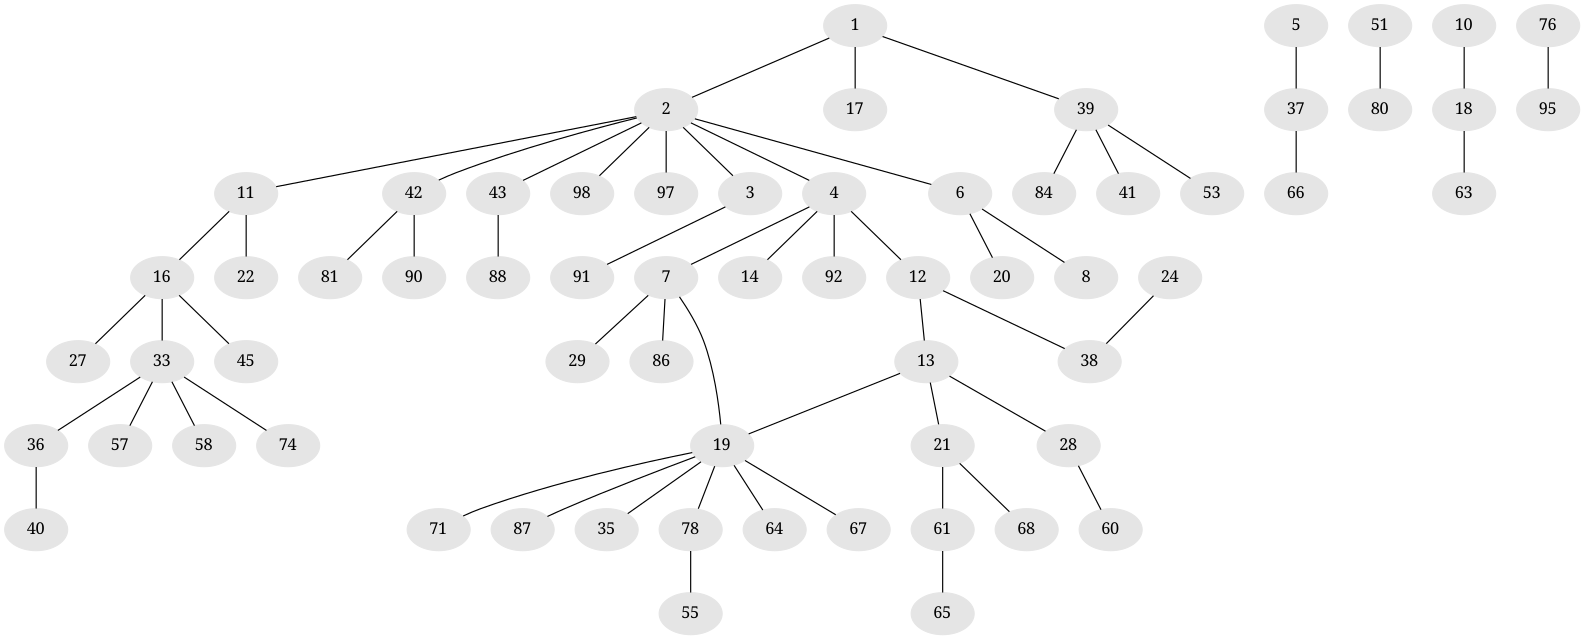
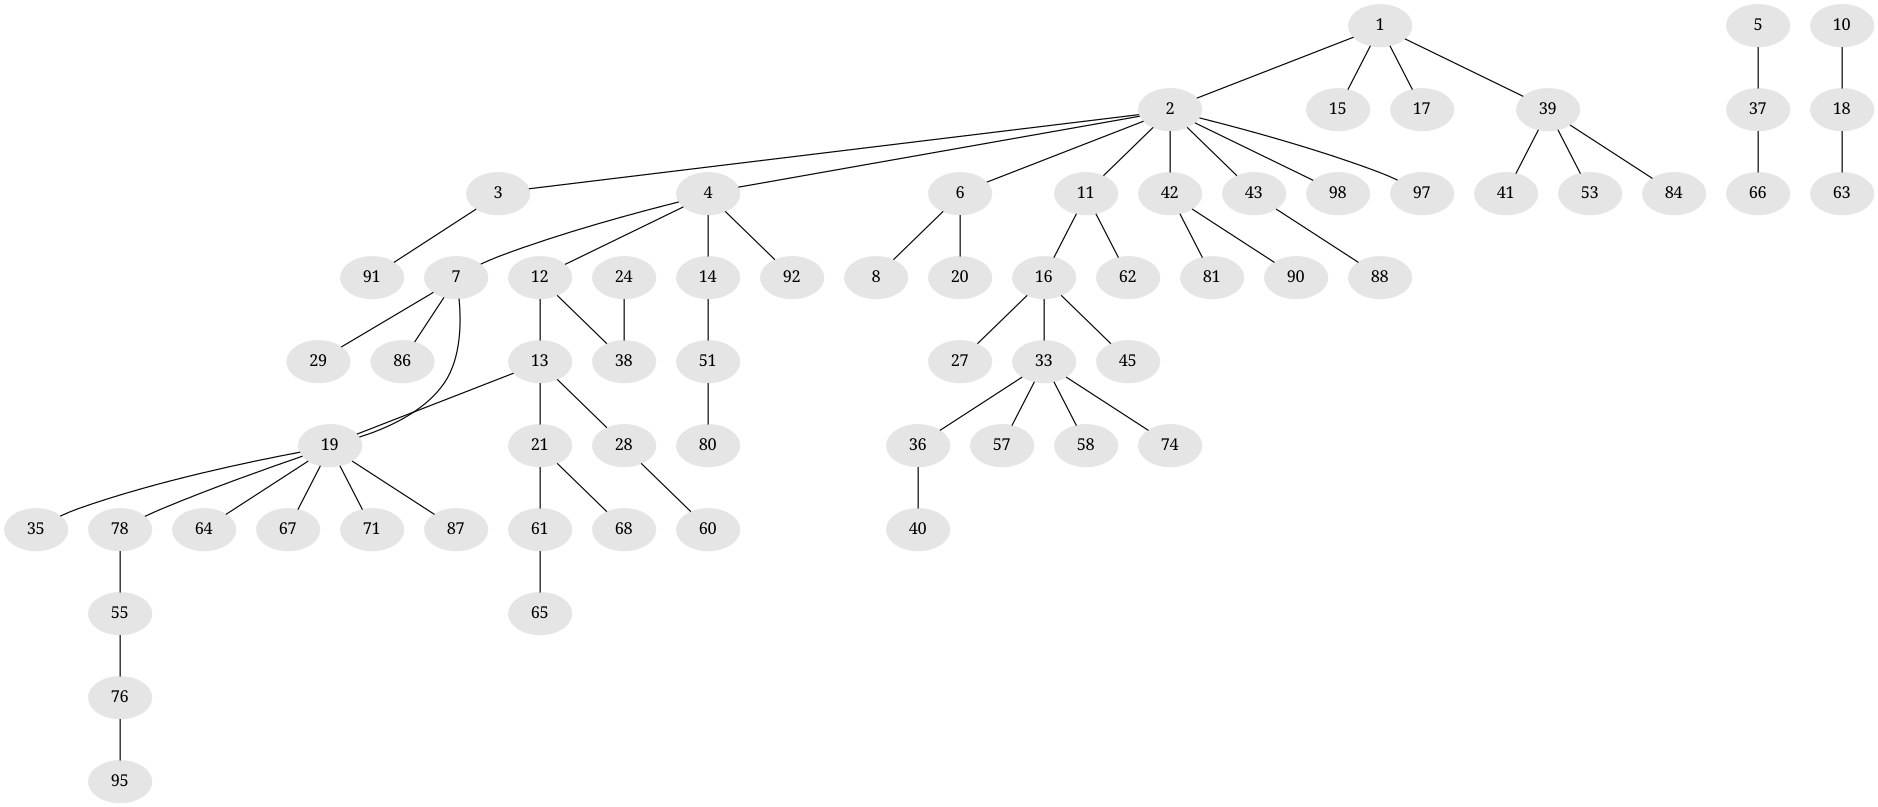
none -> (1338, 110)
(246, 278) -> (1128, 278)
none -> (708, 320)
none -> (120, 656)
